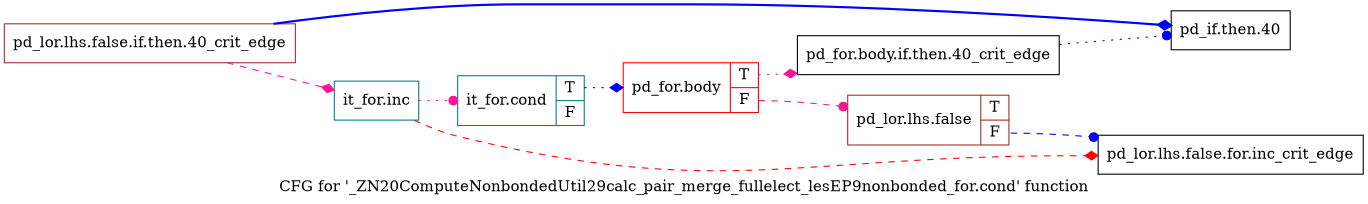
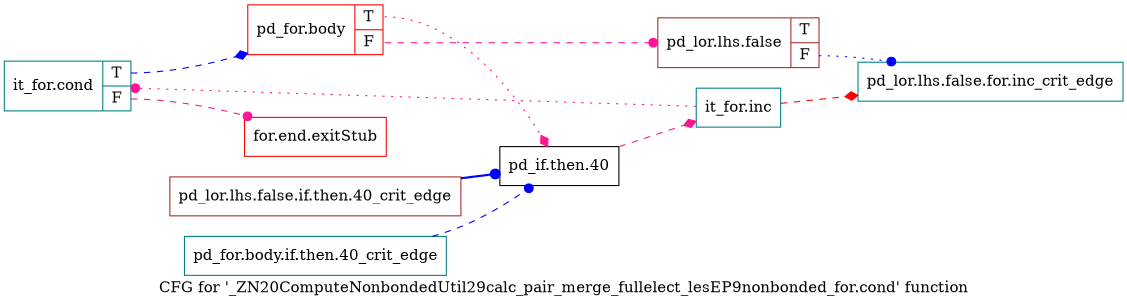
(716, 5) -> (476, 176)
(1111, 40) -> (481, 218)
(928, 55) -> (315, 256)
(771, 74) -> (476, 57)
(274, 75) -> (651, 136)
(597, 88) -> (183, 68)
(1050, 134) -> (853, 57)
none -> (315, 137)
(1231, 155) -> (991, 82)
